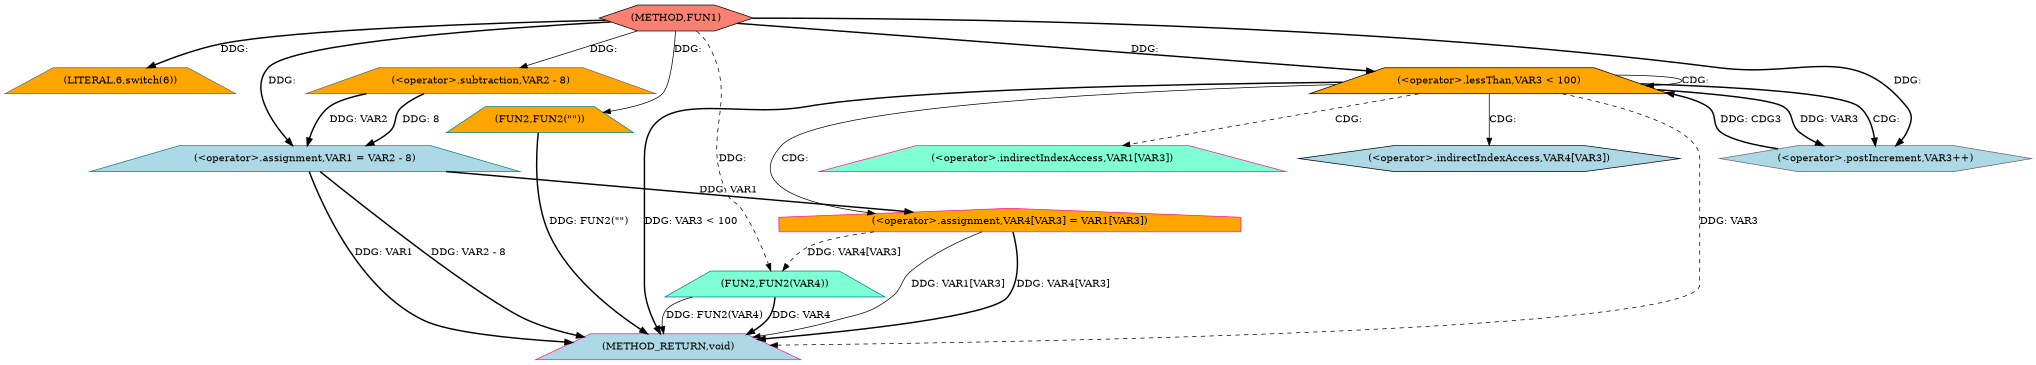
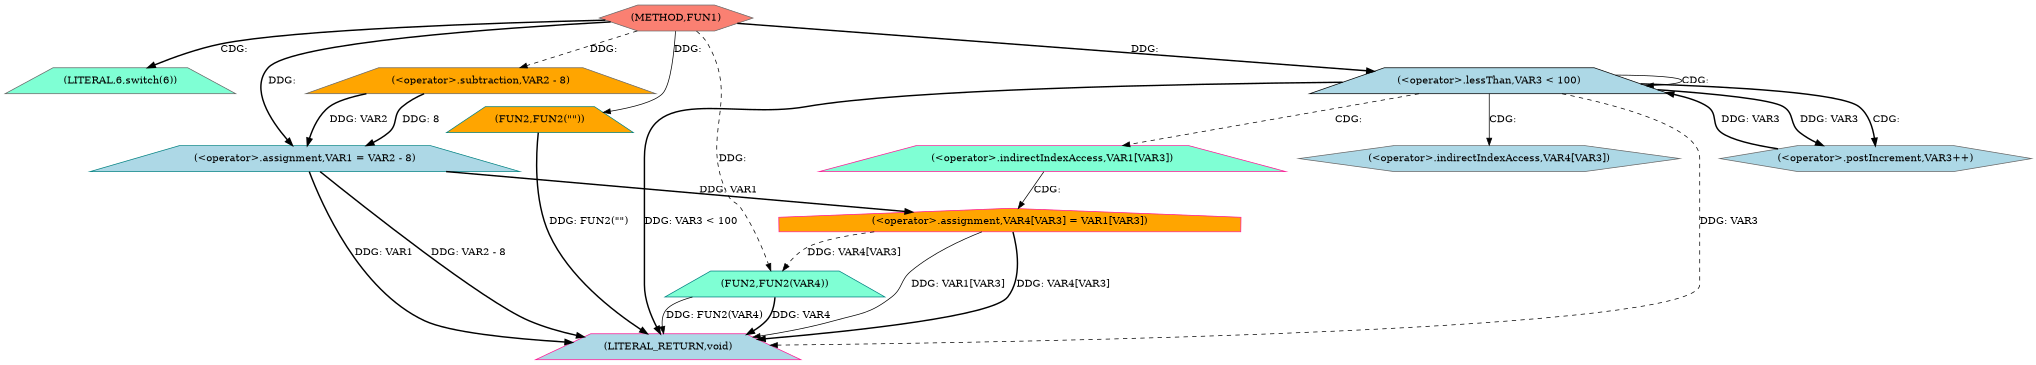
(676, 18) -> (676, 18)
(1355, 35) -> none
(582, 48) -> (582, 48)
(236, 49) -> (236, 49)
(120, 81) -> (120, 81)
(1489, 81) -> (1489, 81)
(986, 103) -> (1033, 187)
(1751, 120) -> (1751, 120)
(1489, 159) -> (1489, 159)
(668, 347) -> (668, 347)
